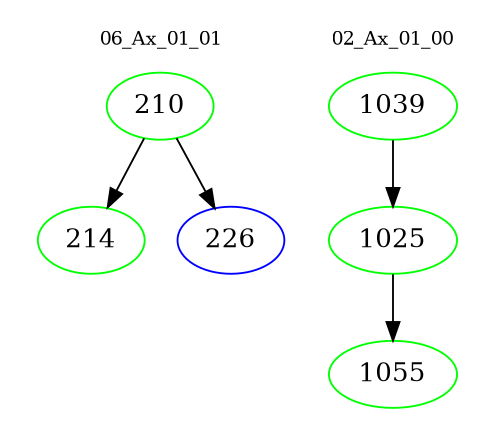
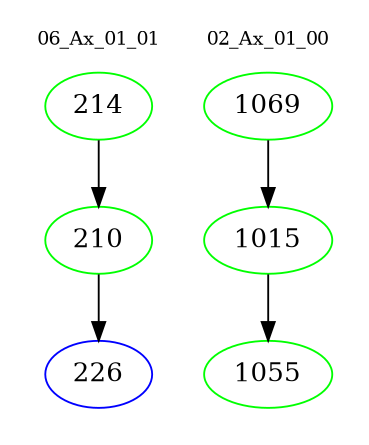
(393, 106) -> (268, 106)
(130, 164) -> (99, 164)
(393, 240) -> (268, 240)
